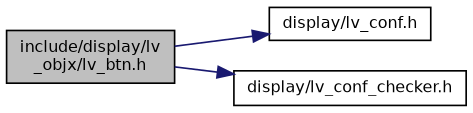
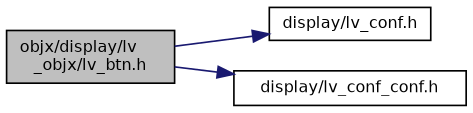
(91, 57) -> (91, 57)
(350, 88) -> (350, 88)
